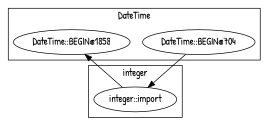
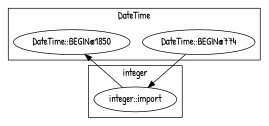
(72, 42) -> (72, 42)
(199, 42) -> (199, 42)
